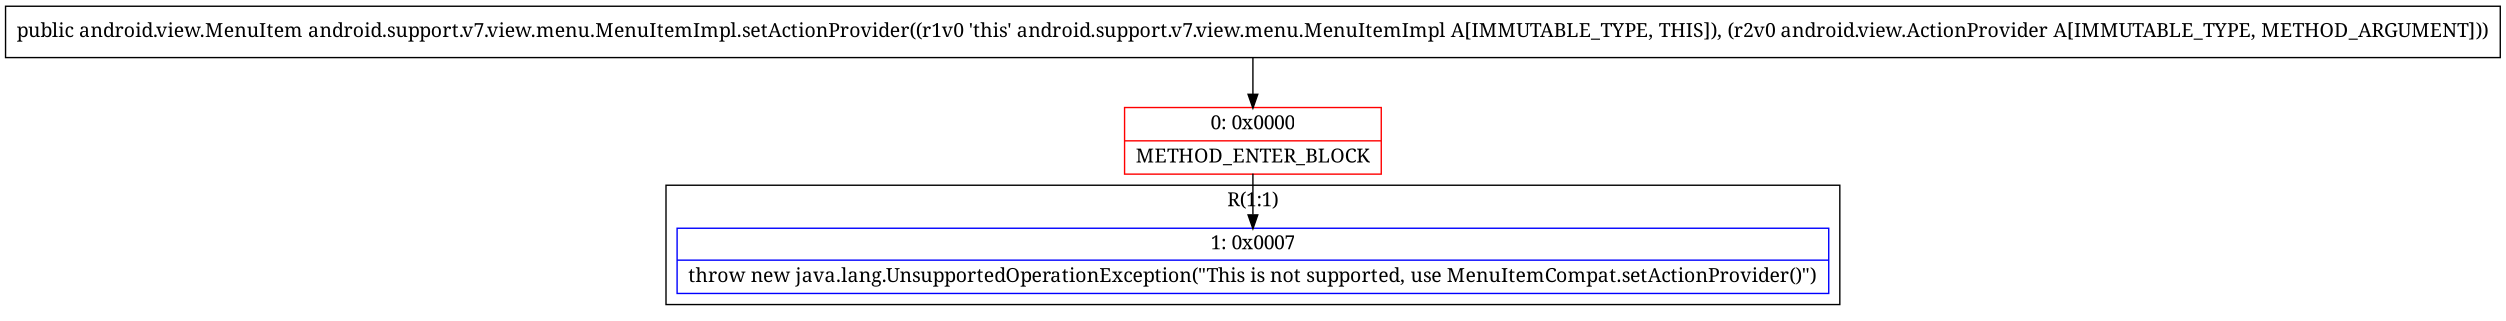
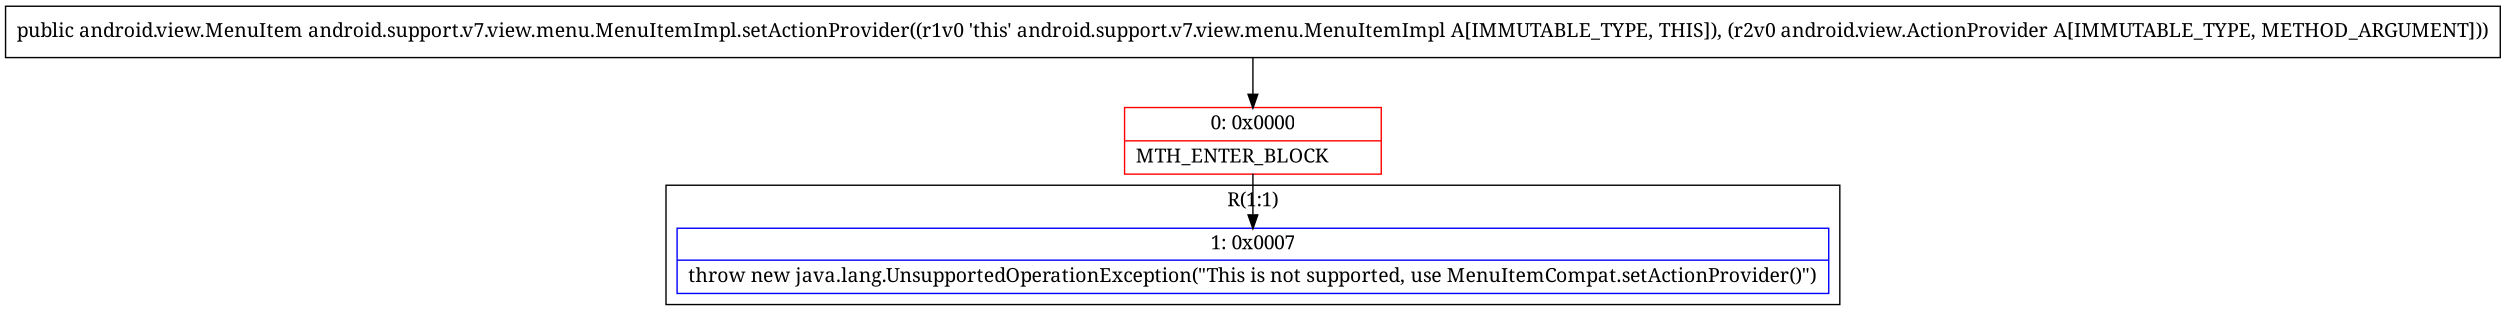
(1253, 157) -> (1232, 157)
